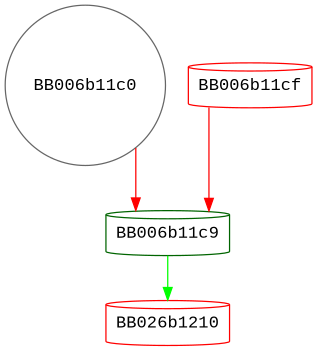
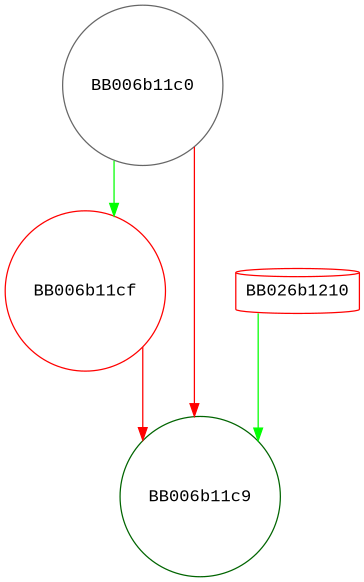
(250, 85) -> (85, 291)
none -> (114, 182)
(168, 233) -> (200, 497)
(168, 272) -> (258, 371)
